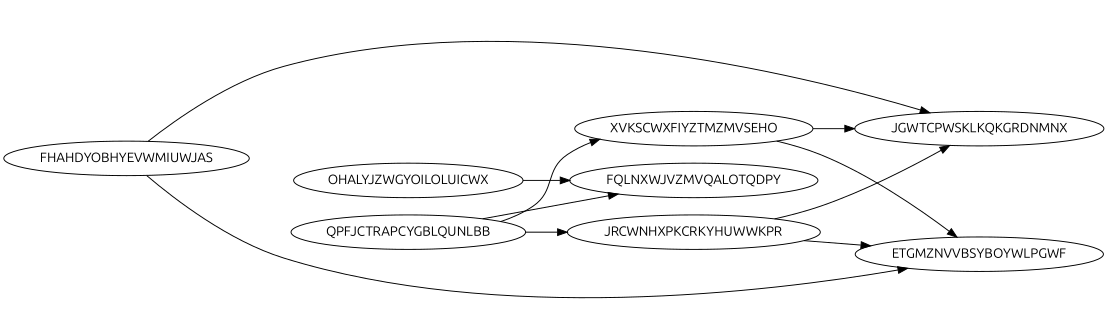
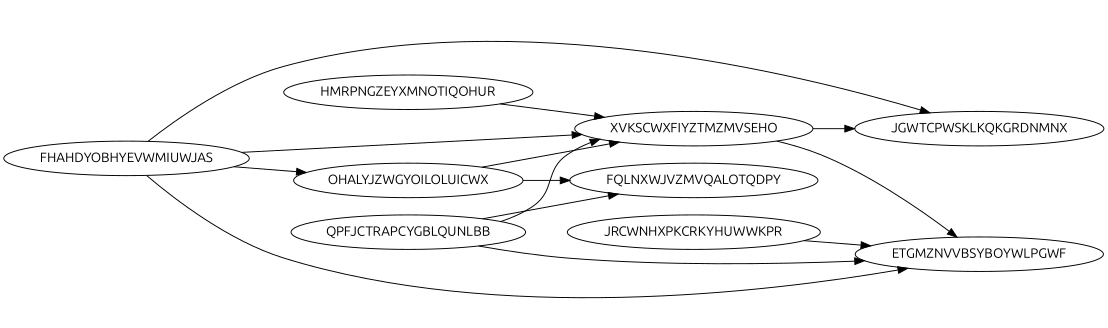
none -> (408, 92)
none -> (407, 144)
none -> (546, 156)
none -> (265, 169)
(860, 191) -> none
(541, 232) -> (666, 263)
